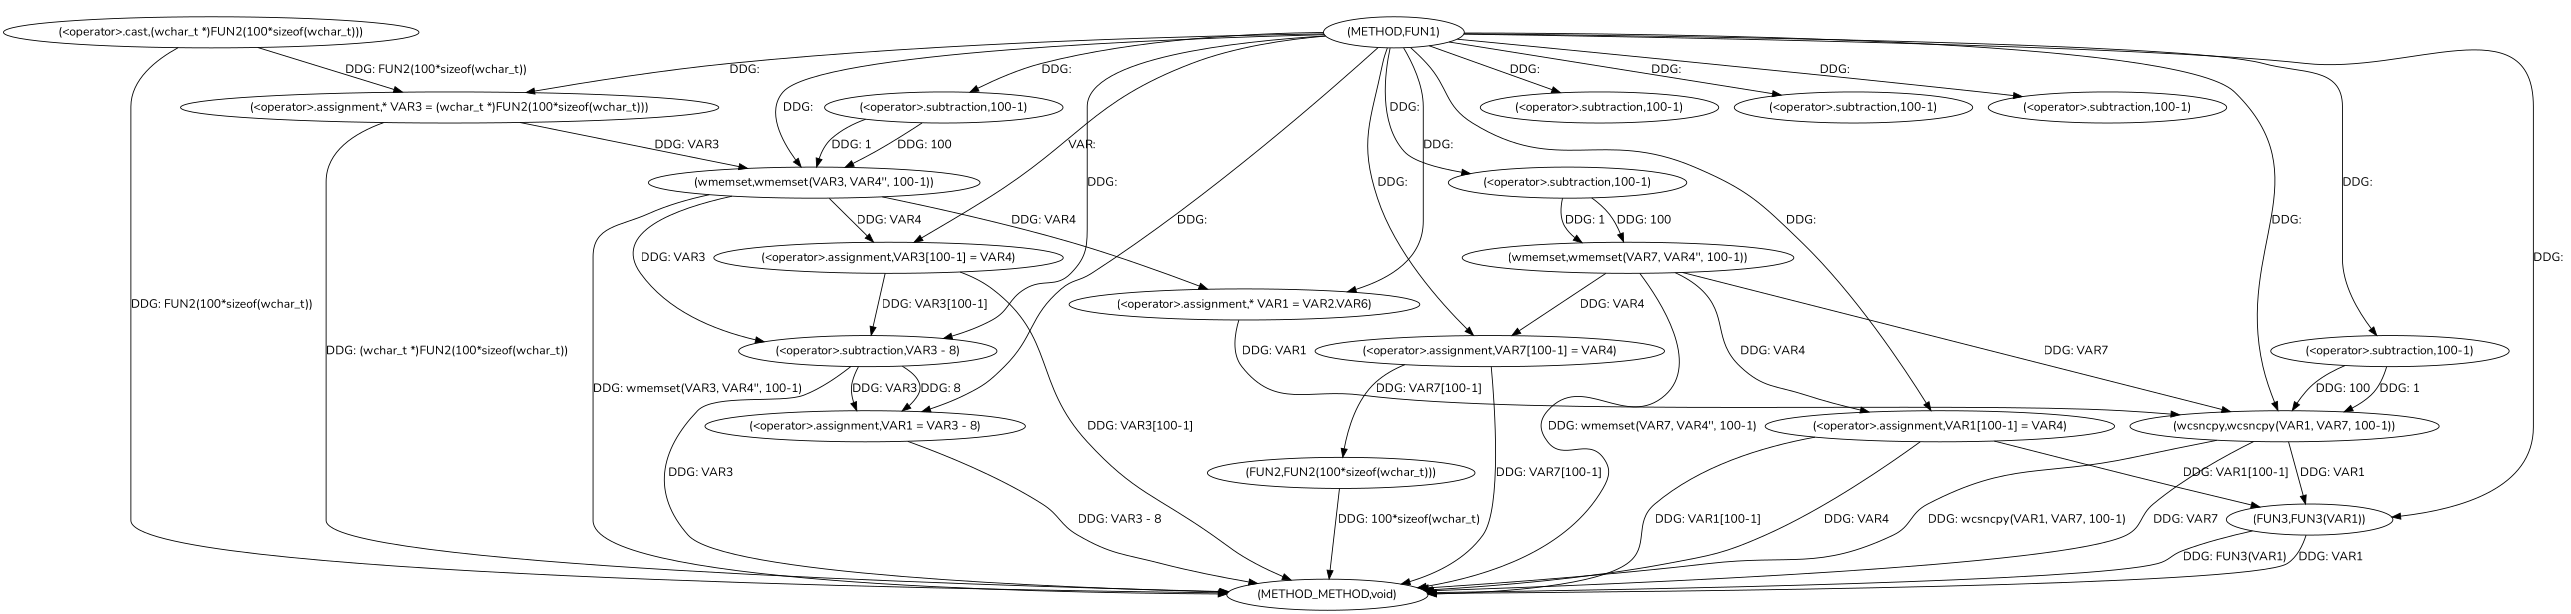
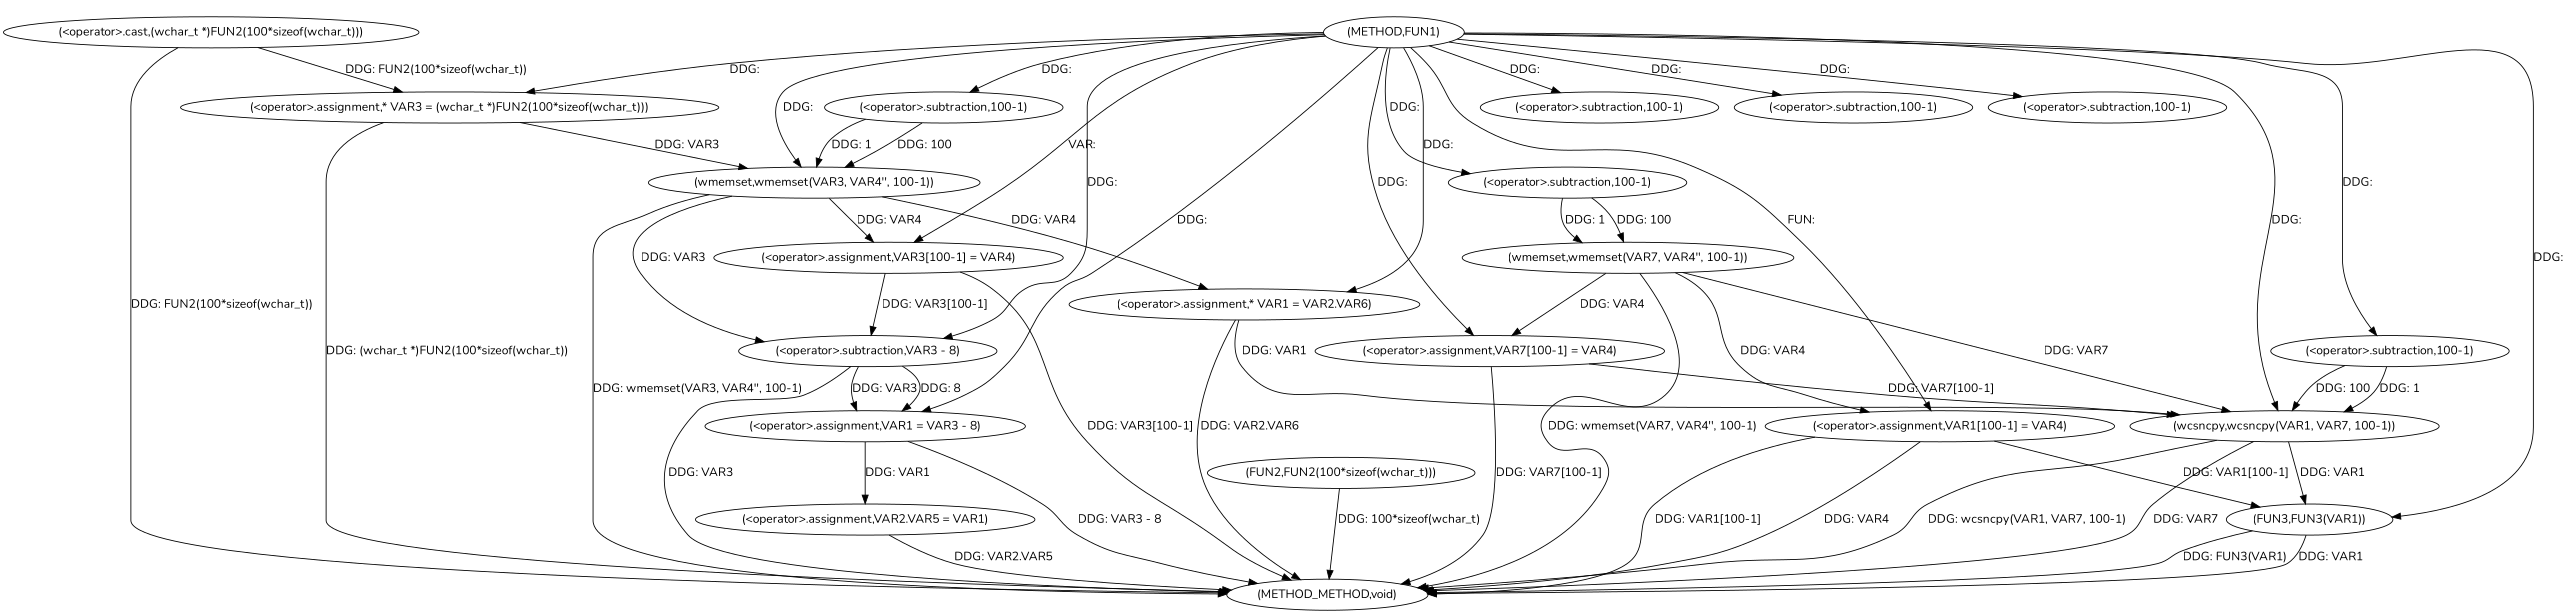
(1803, 220) -> (1803, 220)
(1360, 403) -> (1878, 394)
none -> (1199, 463)
none -> (865, 520)
